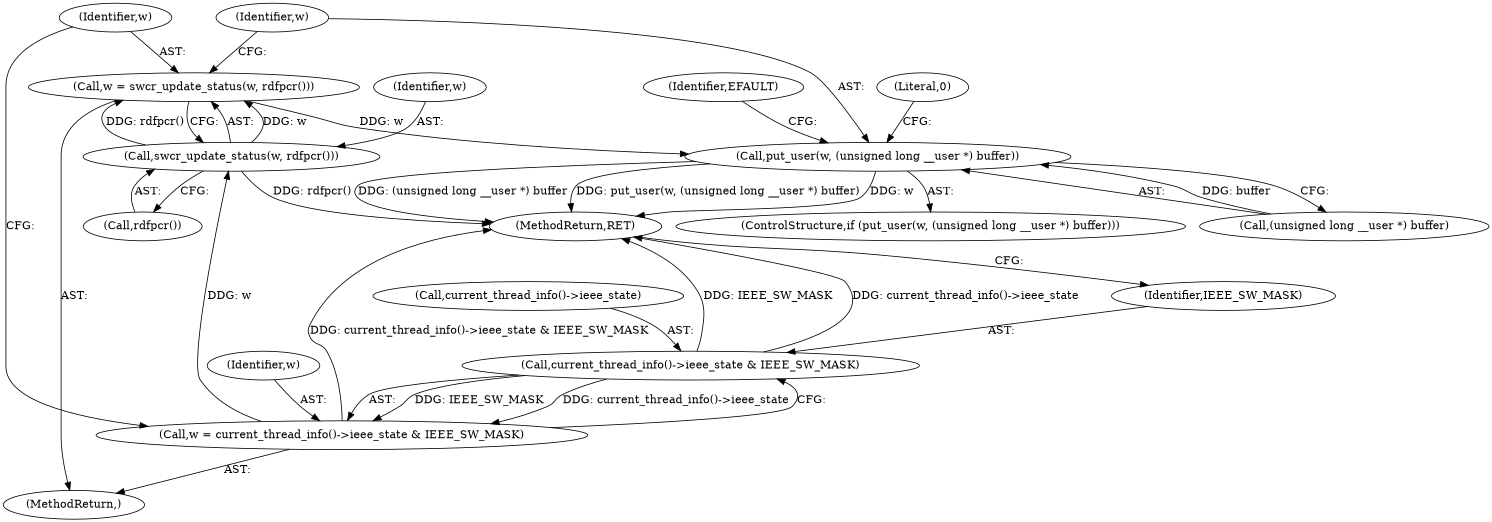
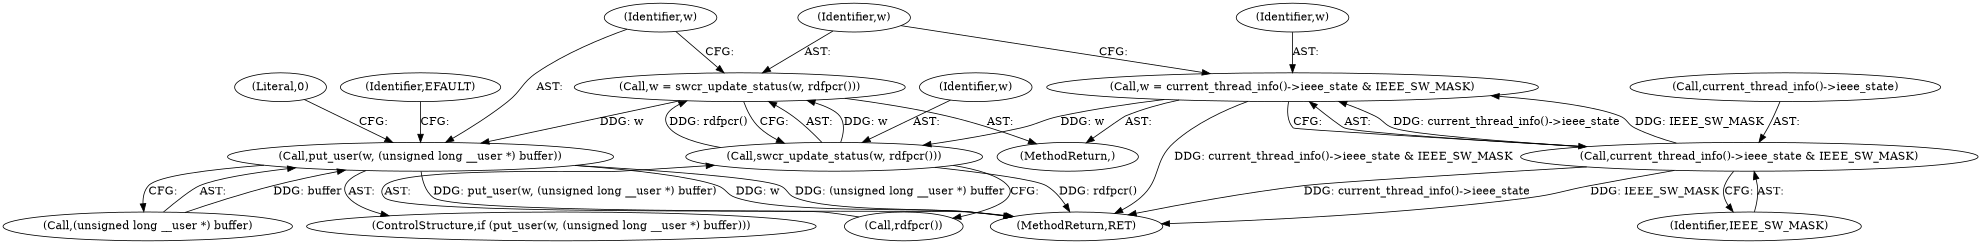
(889, 256) -> (1724, 188)
